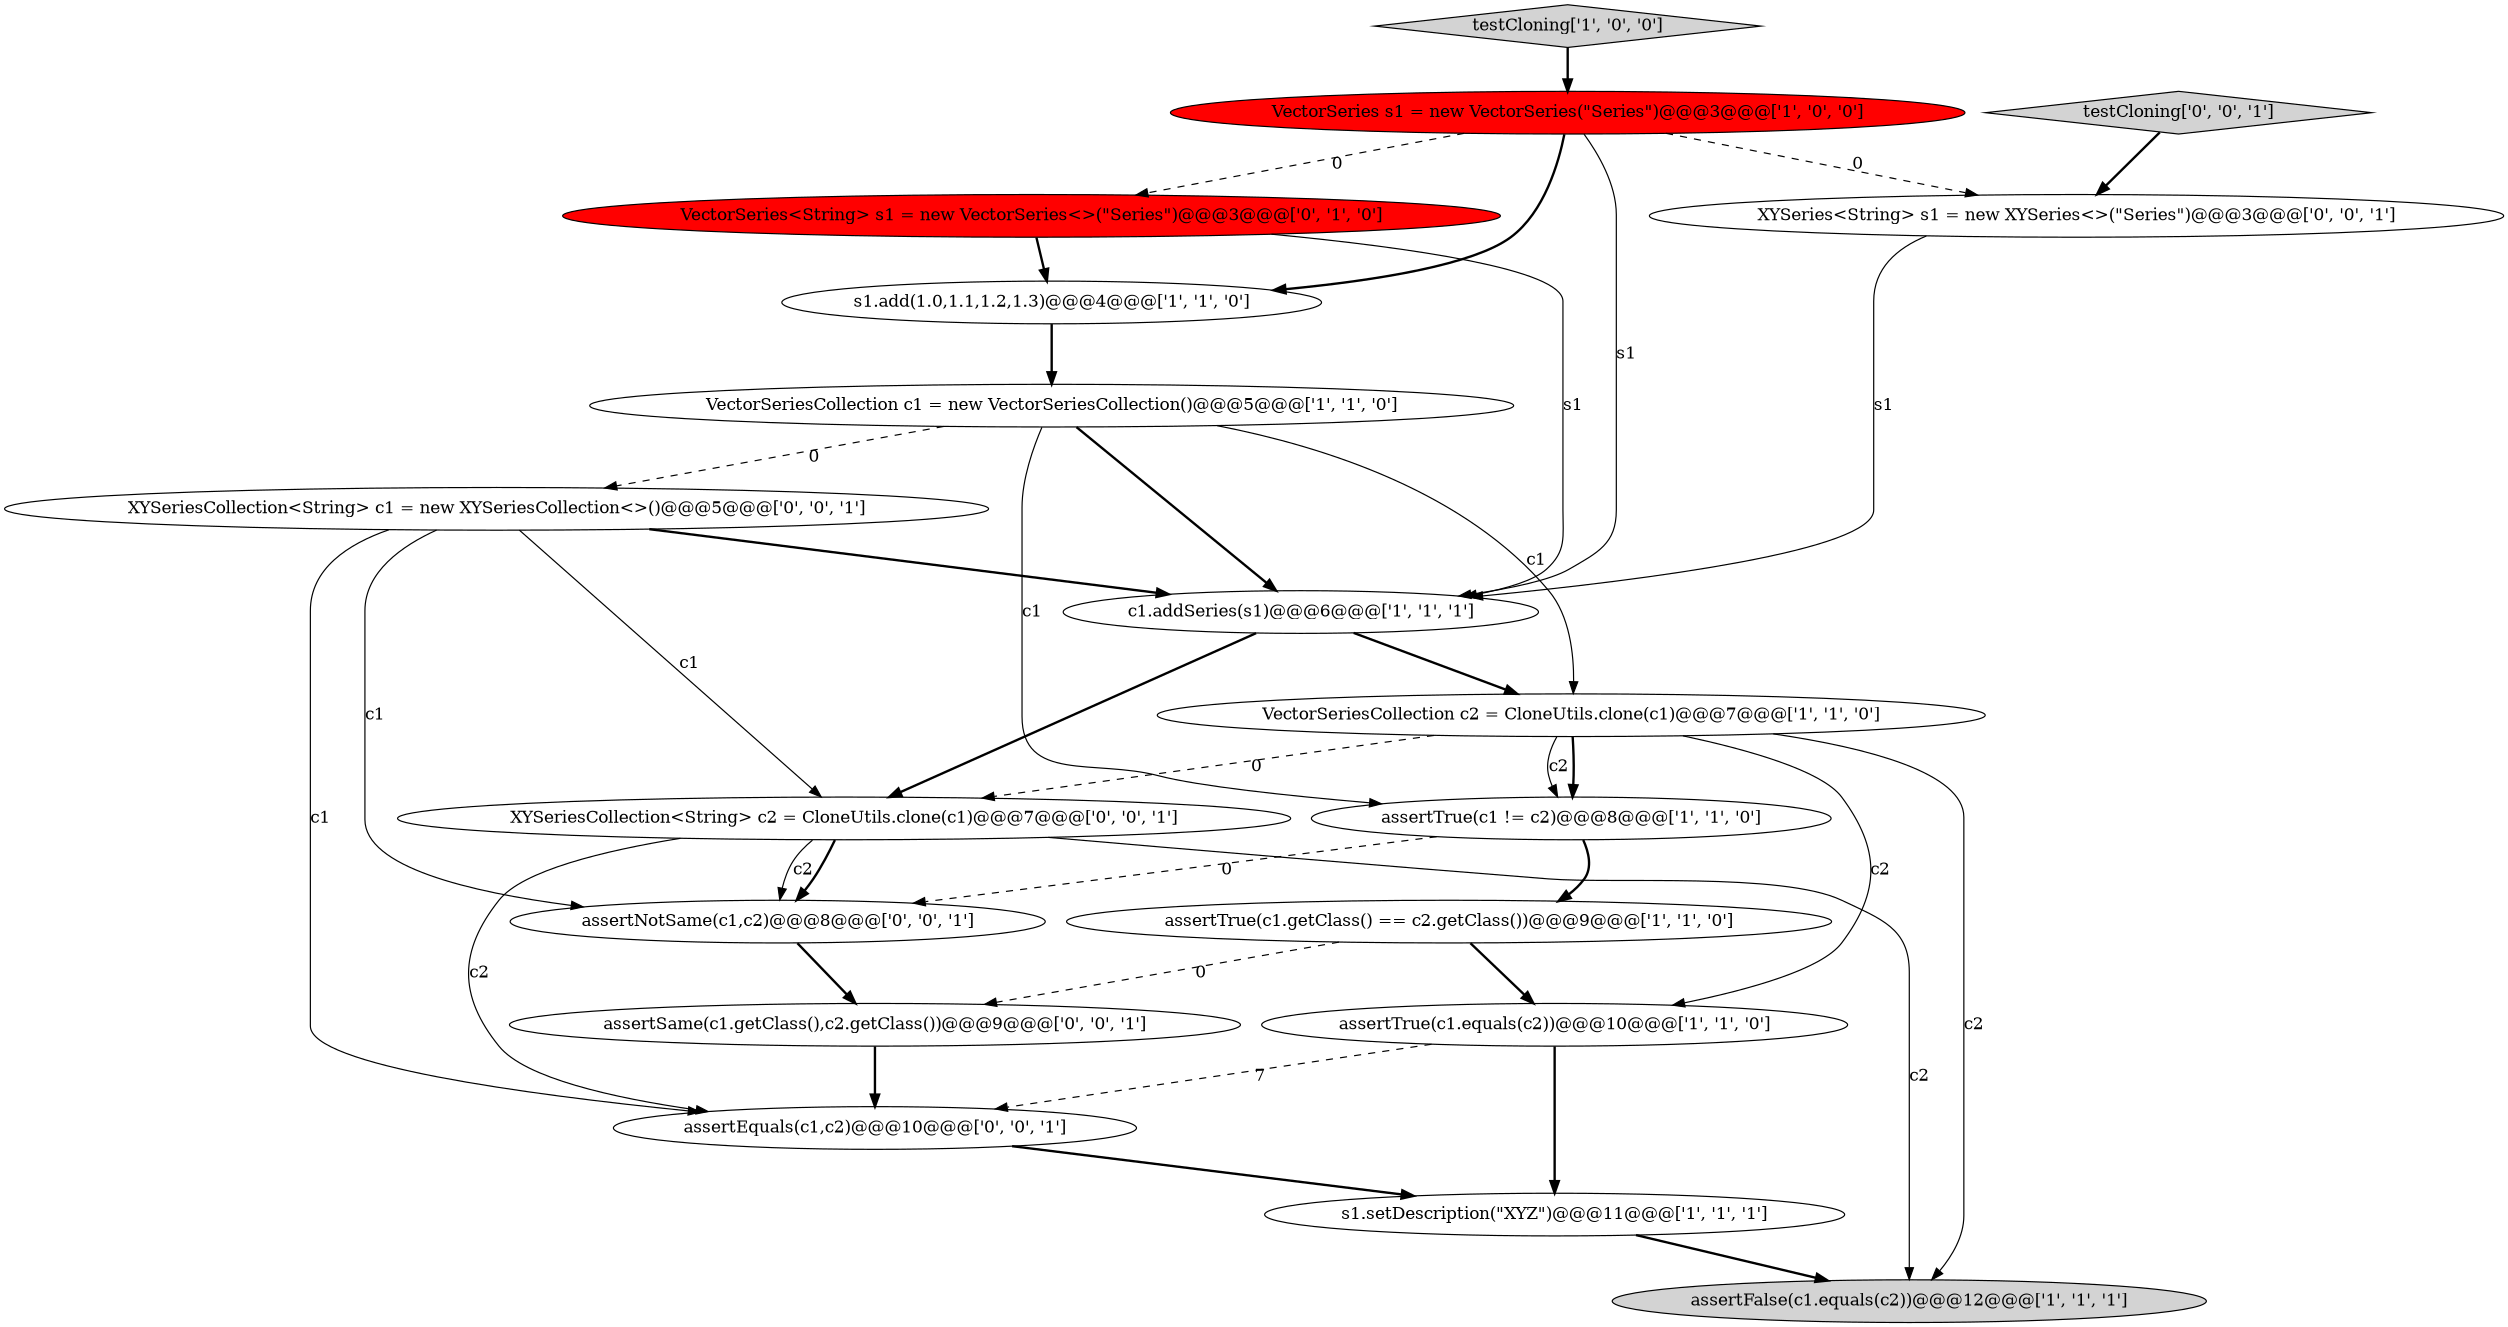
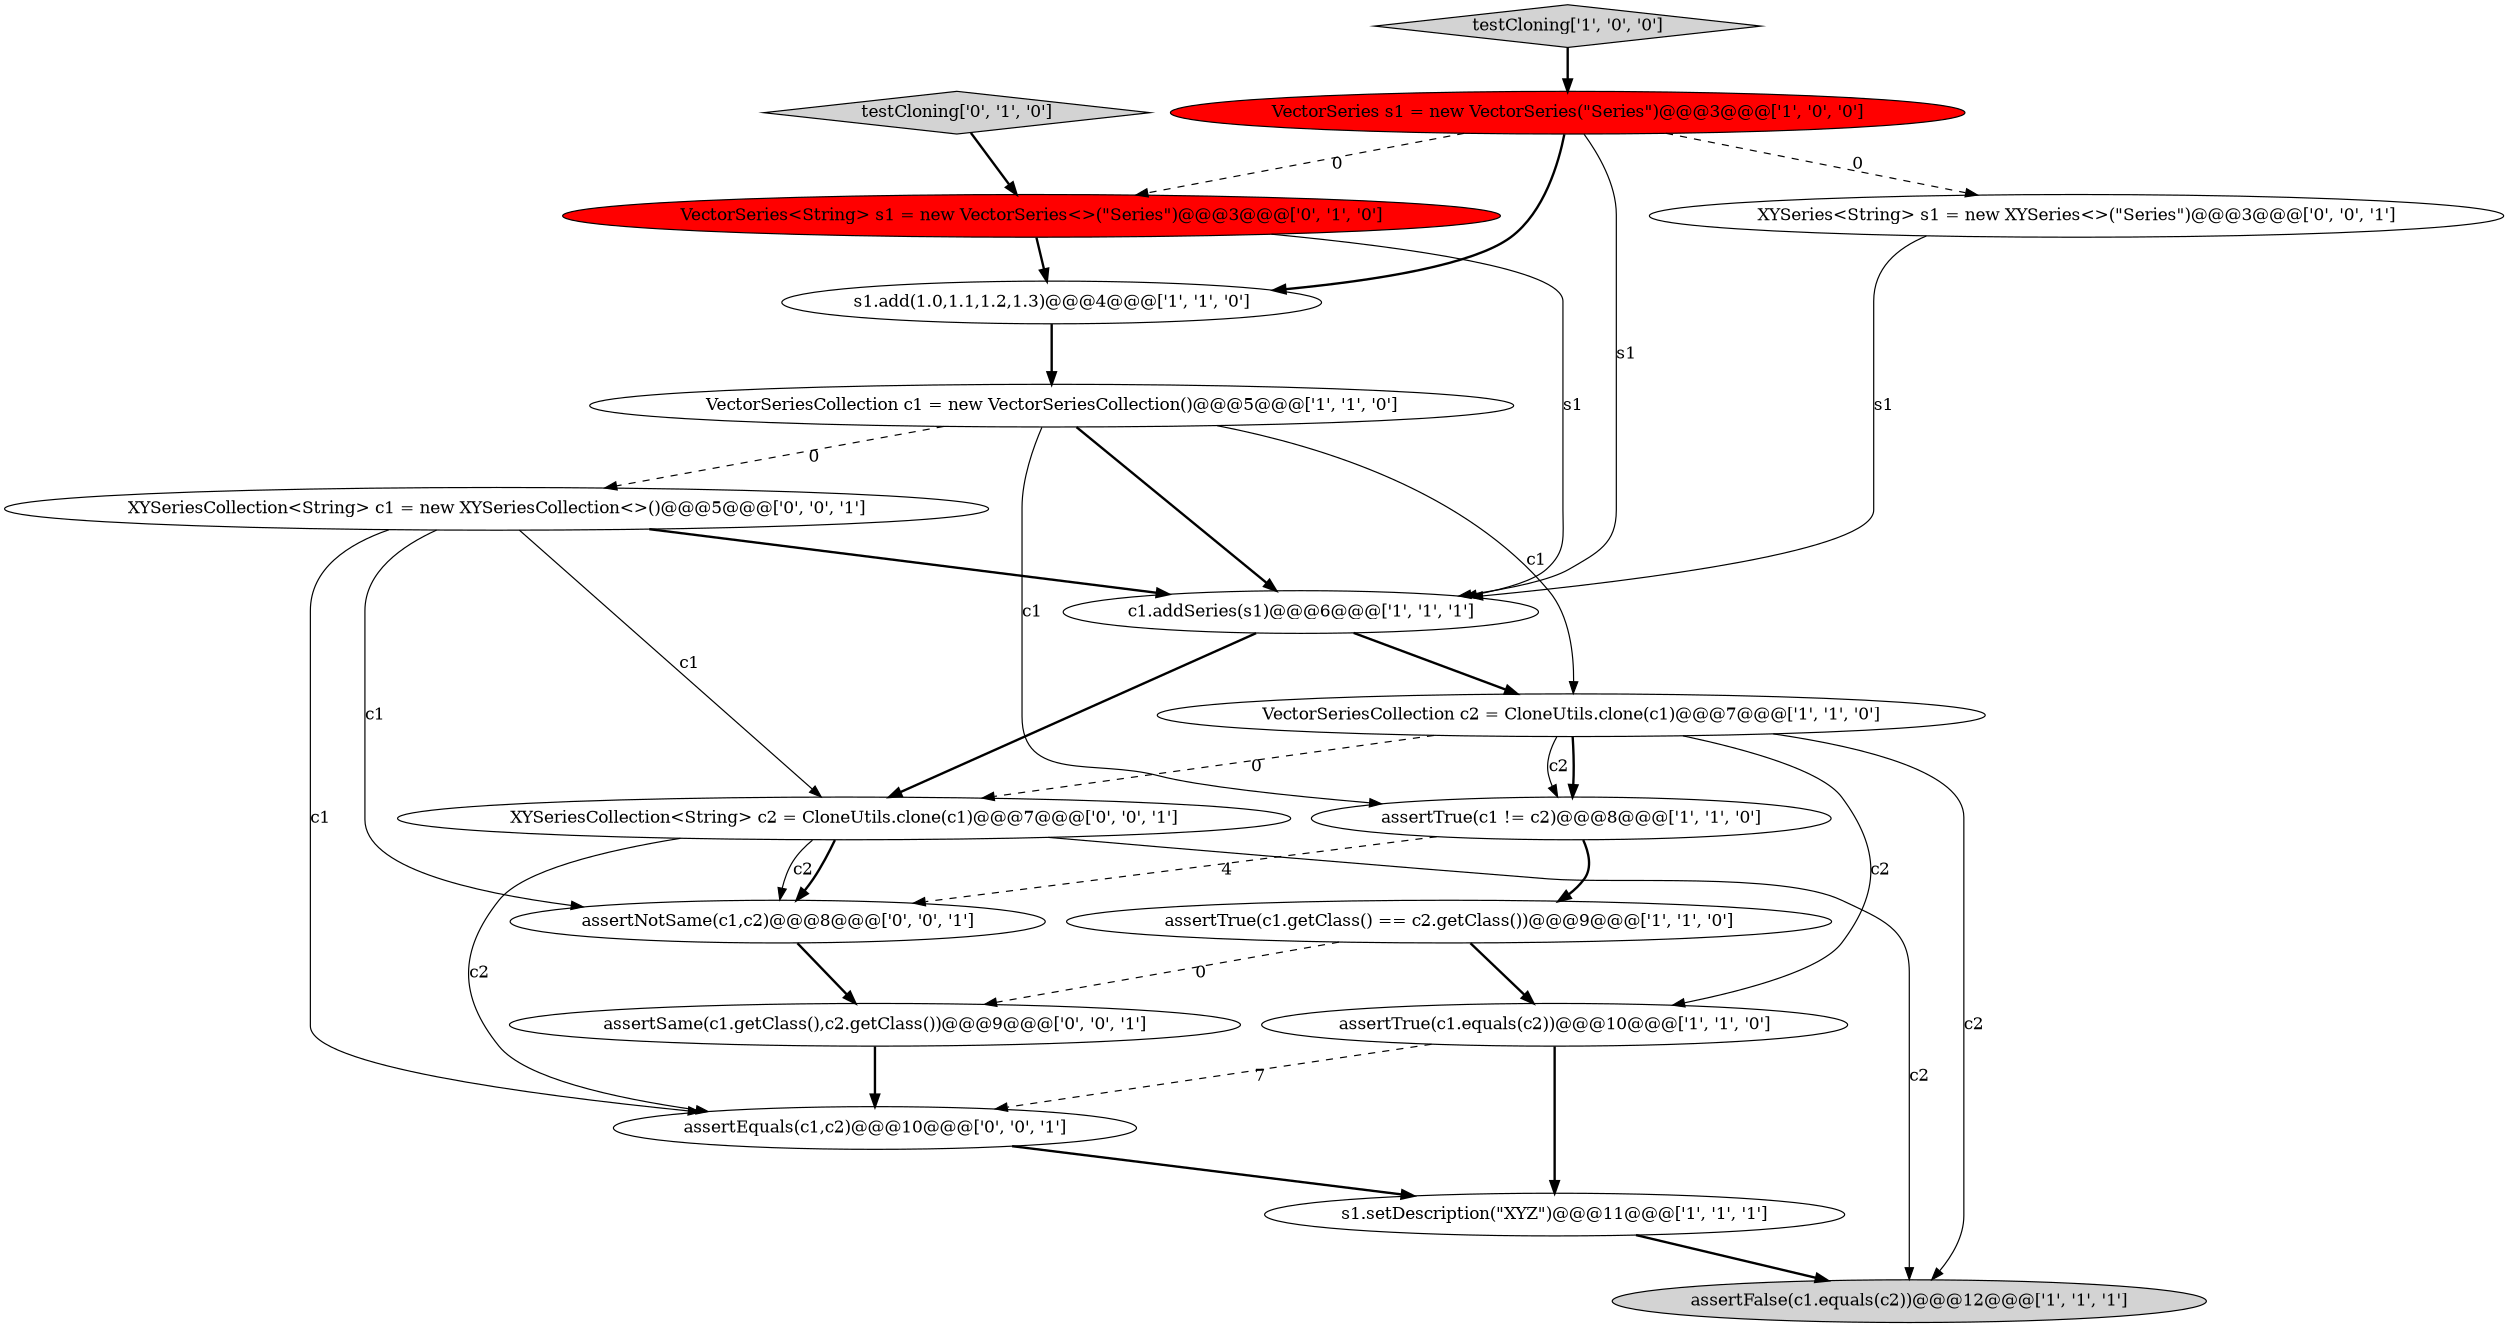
none -> (957, 113)
(2179, 113) -> none
(1227, 870) -> (1227, 870)
